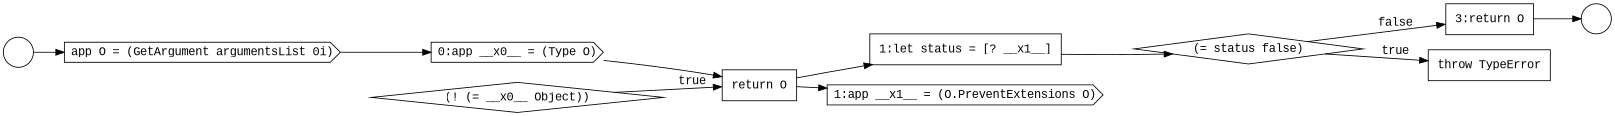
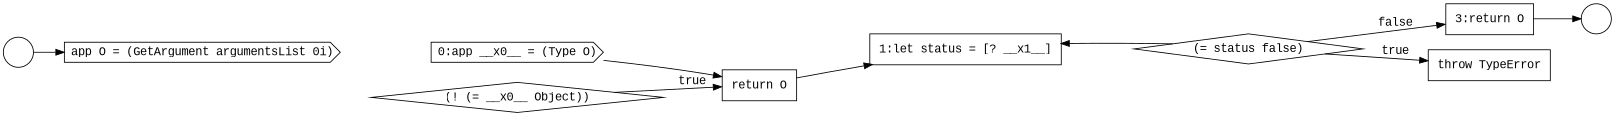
(381, 52) -> none
(1112, 55) -> (1121, 43)
(965, 95) -> none
